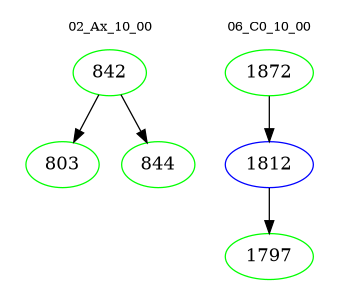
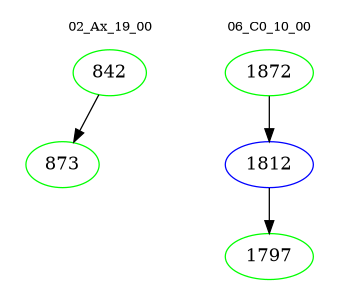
(110, 27) -> (110, 27)
(63, 165) -> (63, 165)
(158, 165) -> none
